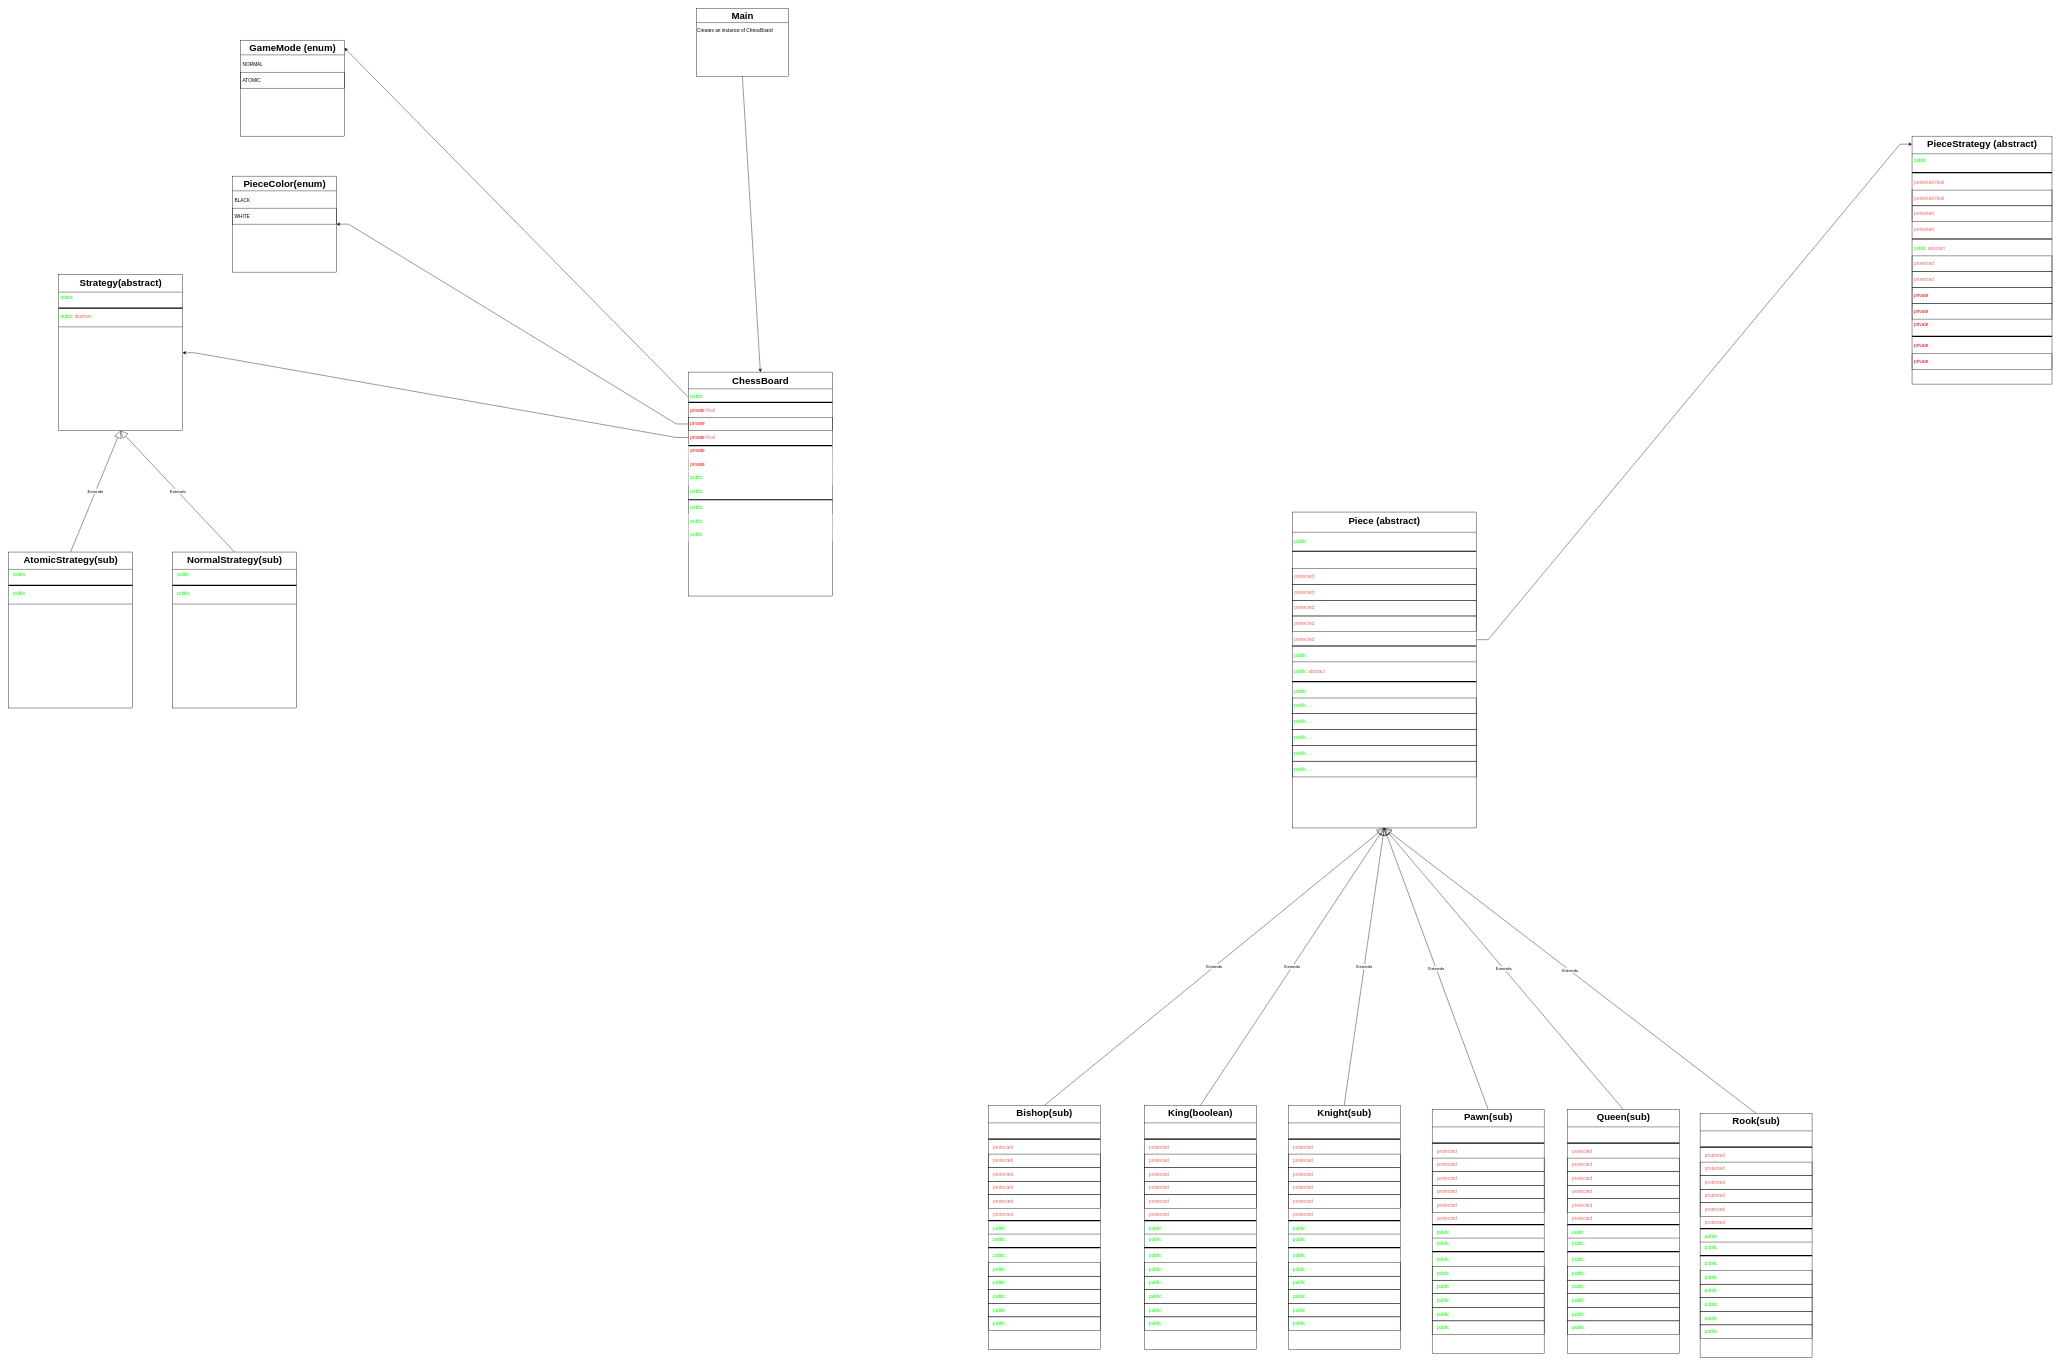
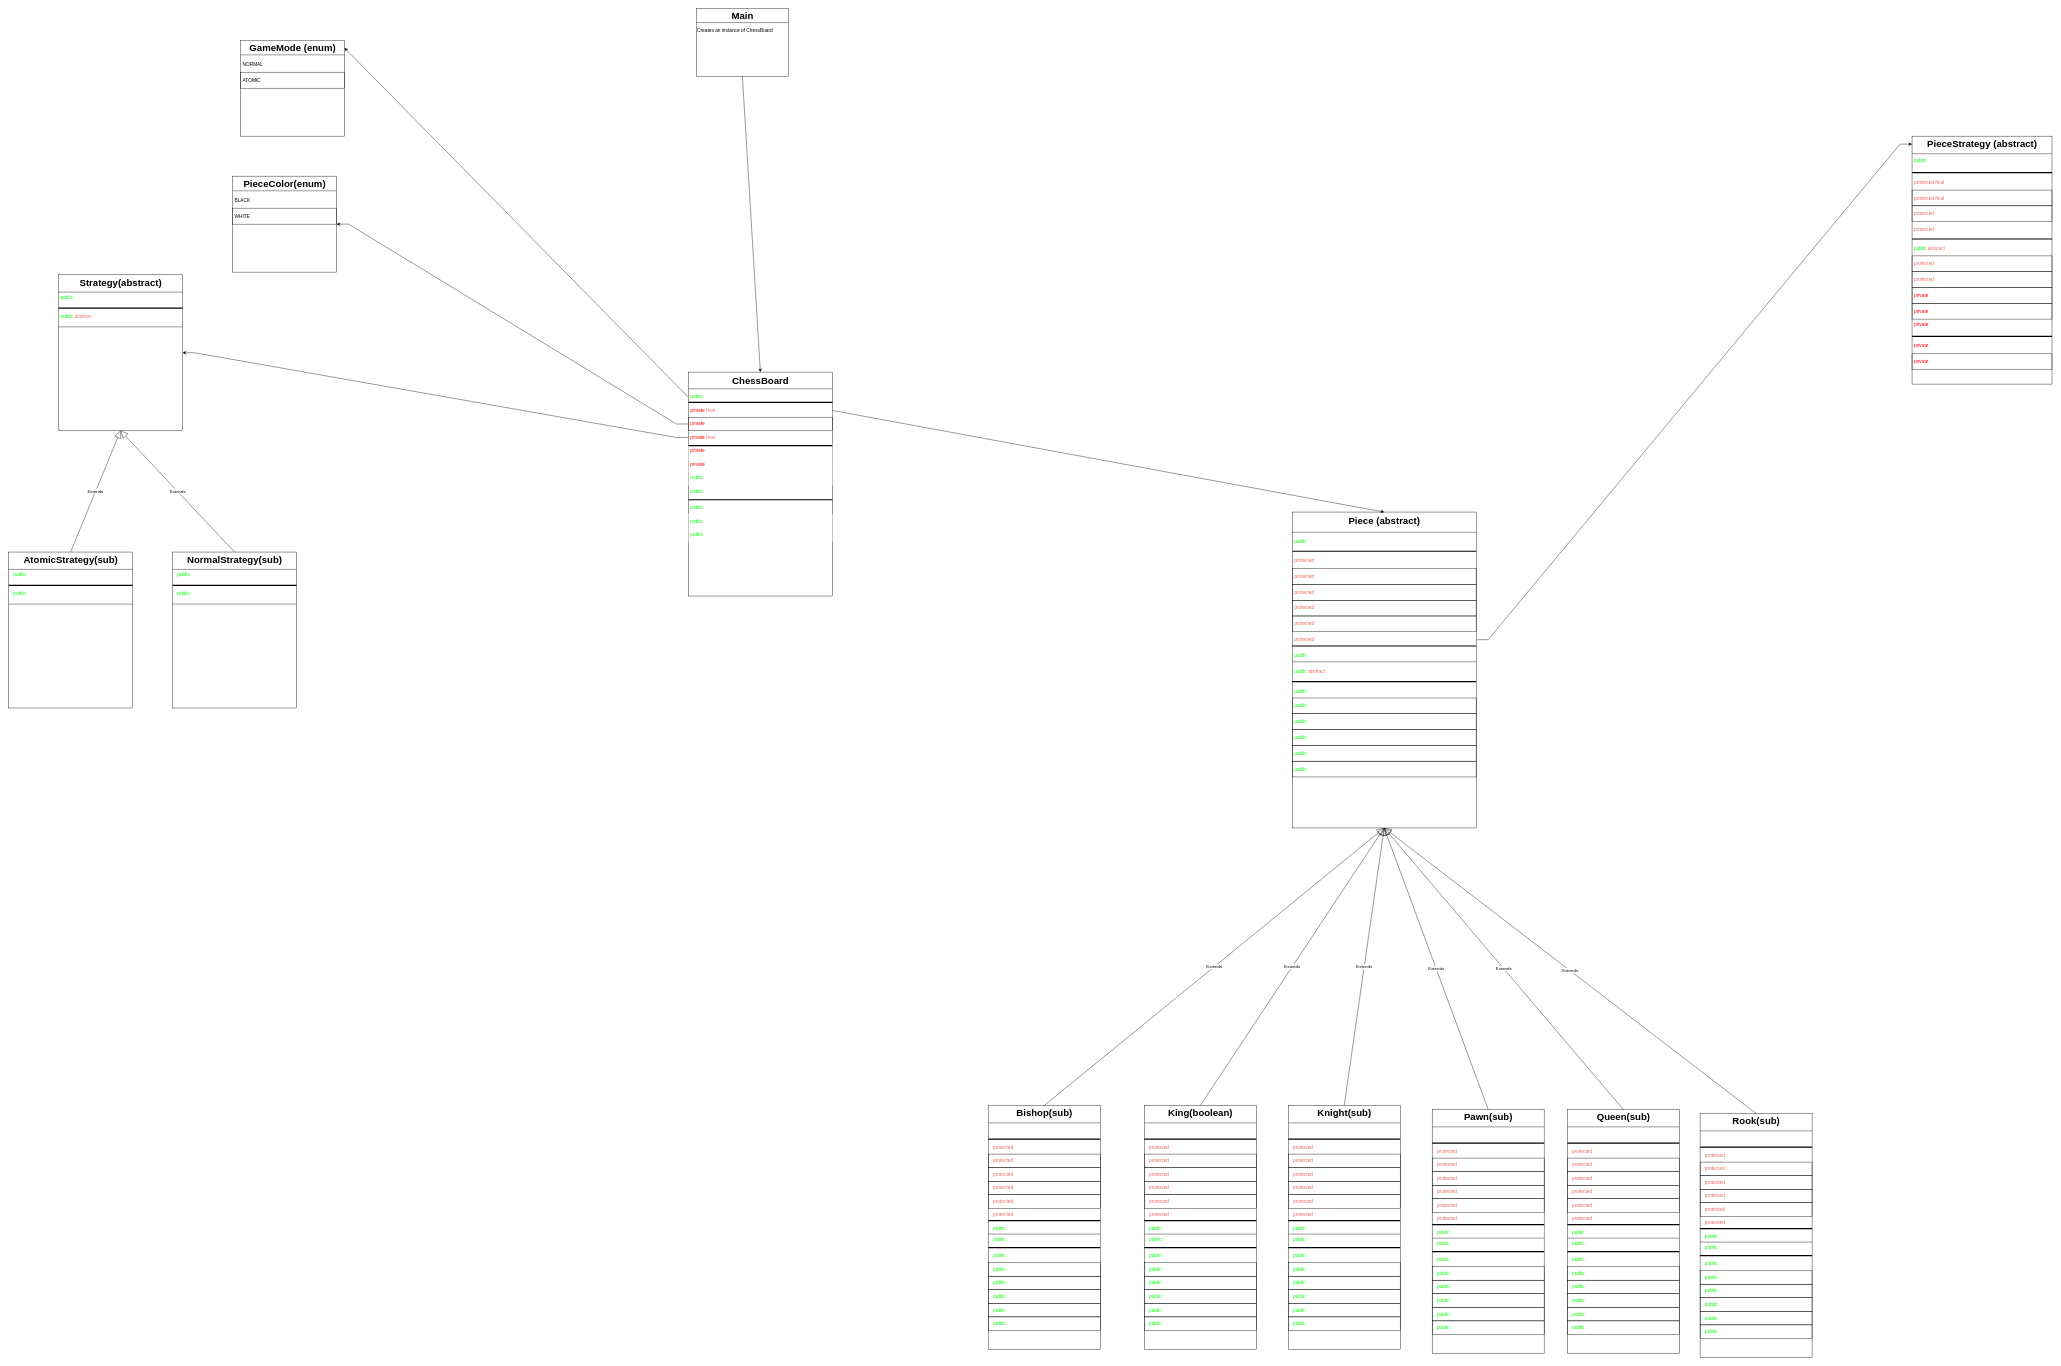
none -> (1380, 511)
none -> (1384, 561)
